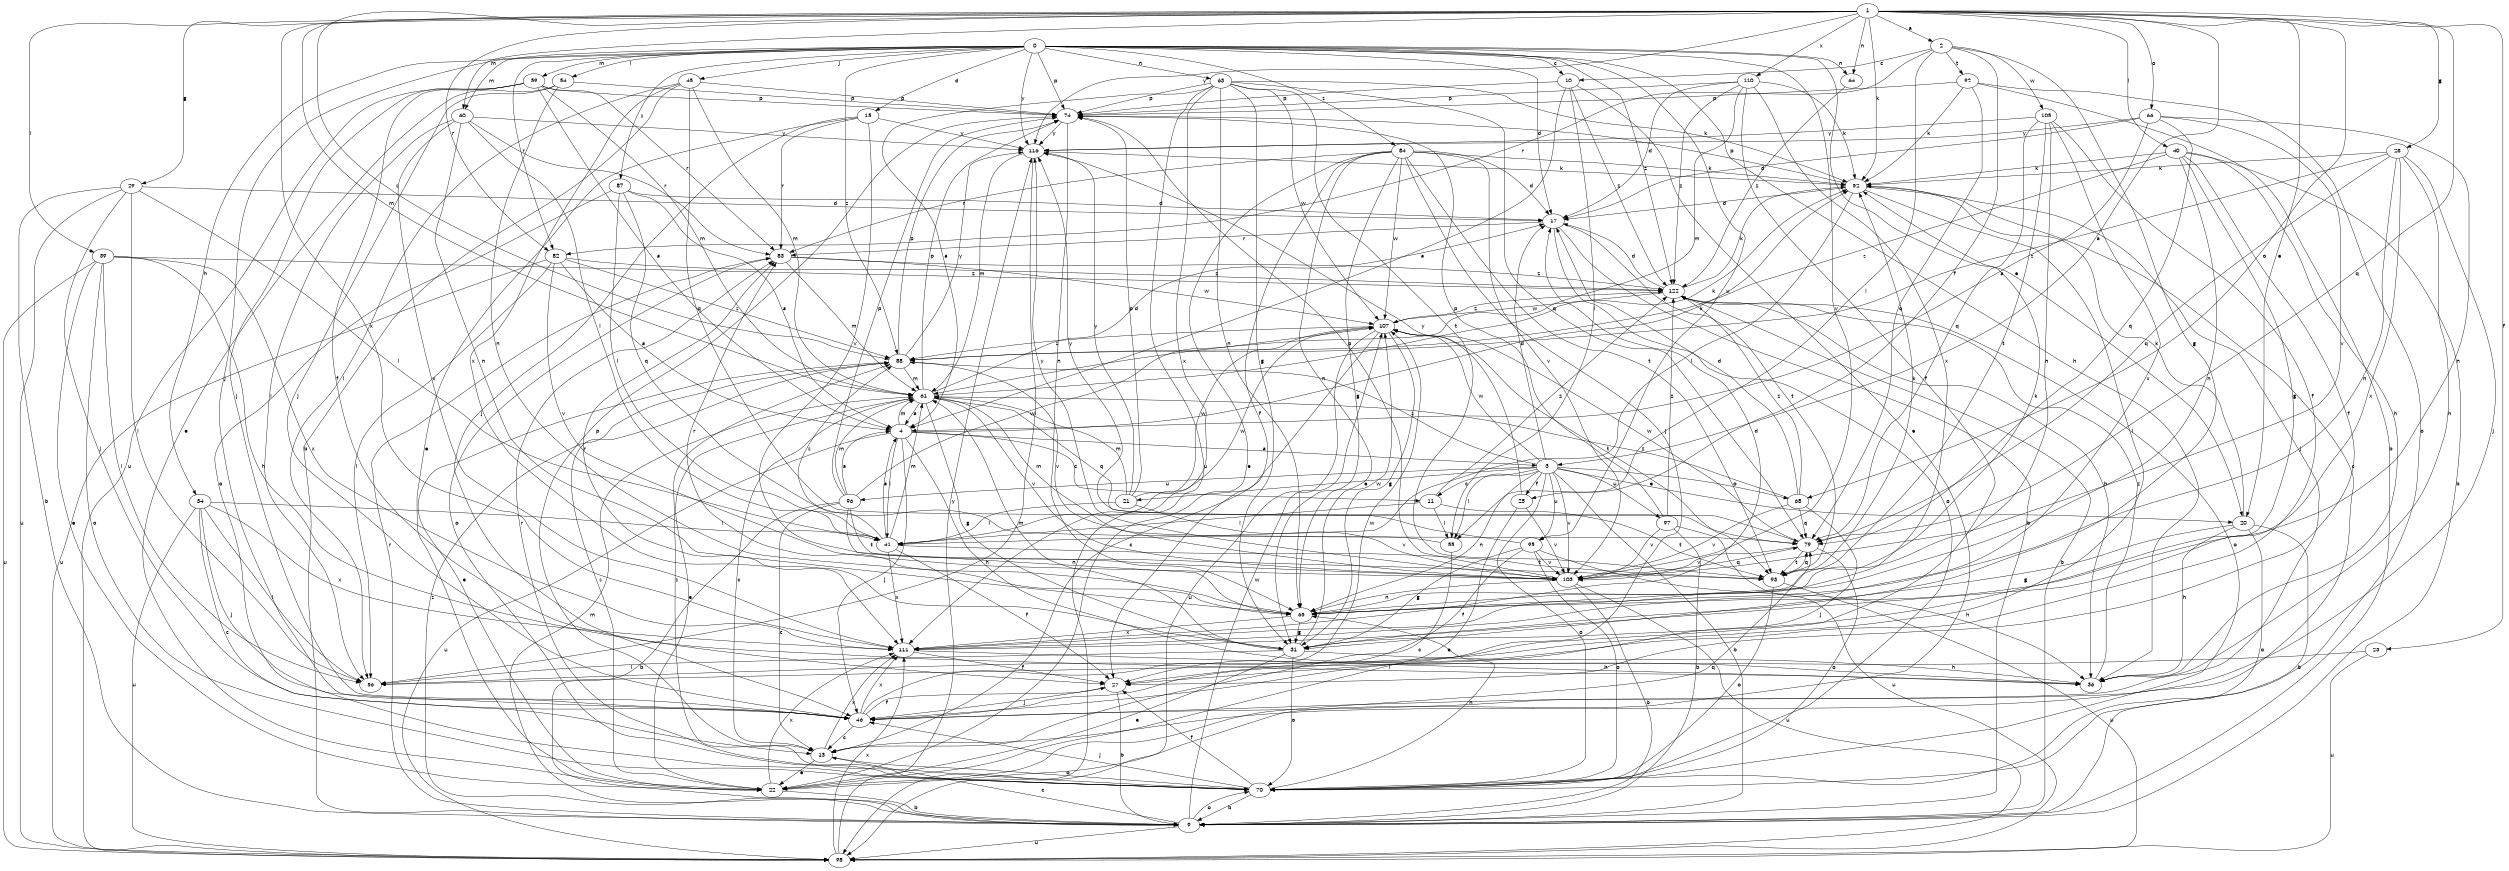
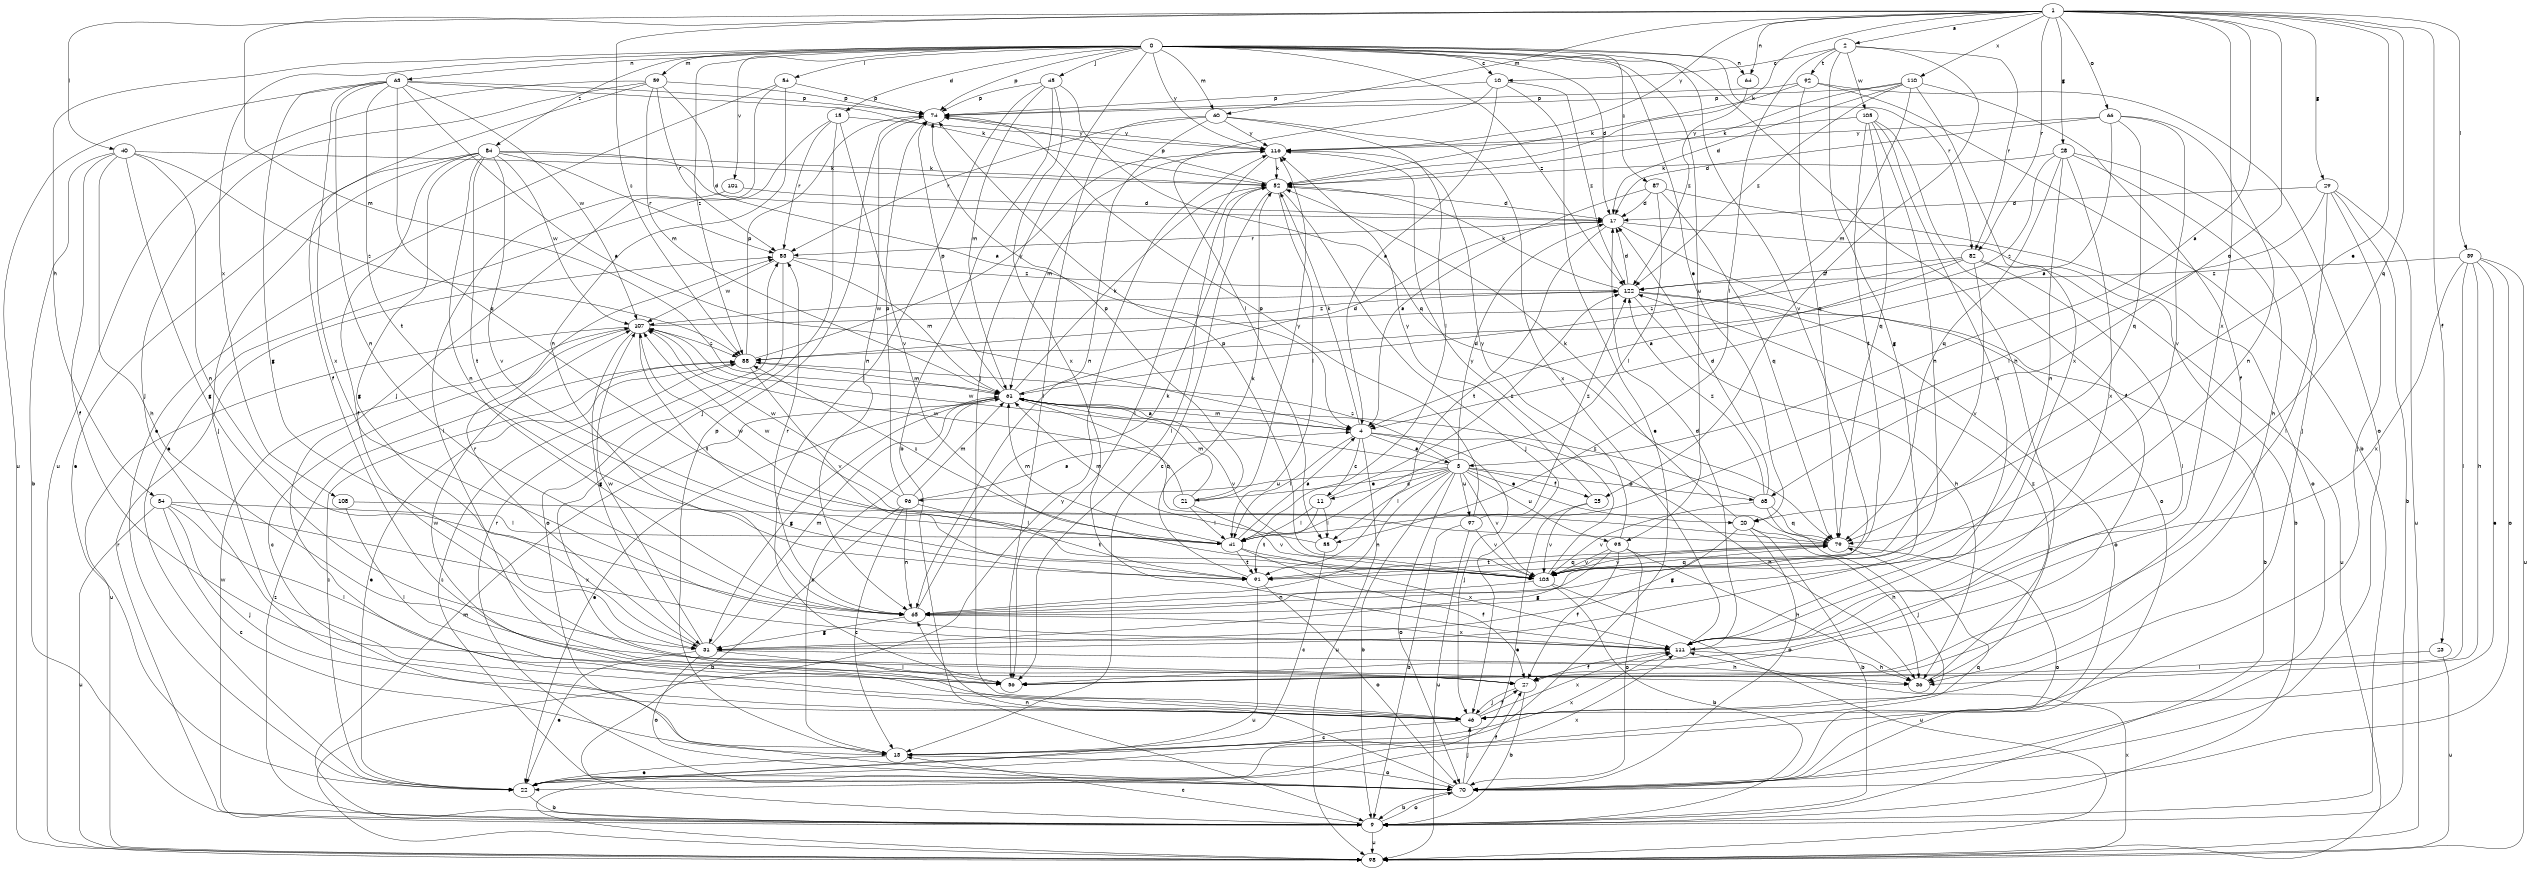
none -> (733, 186)
none -> (343, 501)
(1774, 580) -> (1257, 580)
